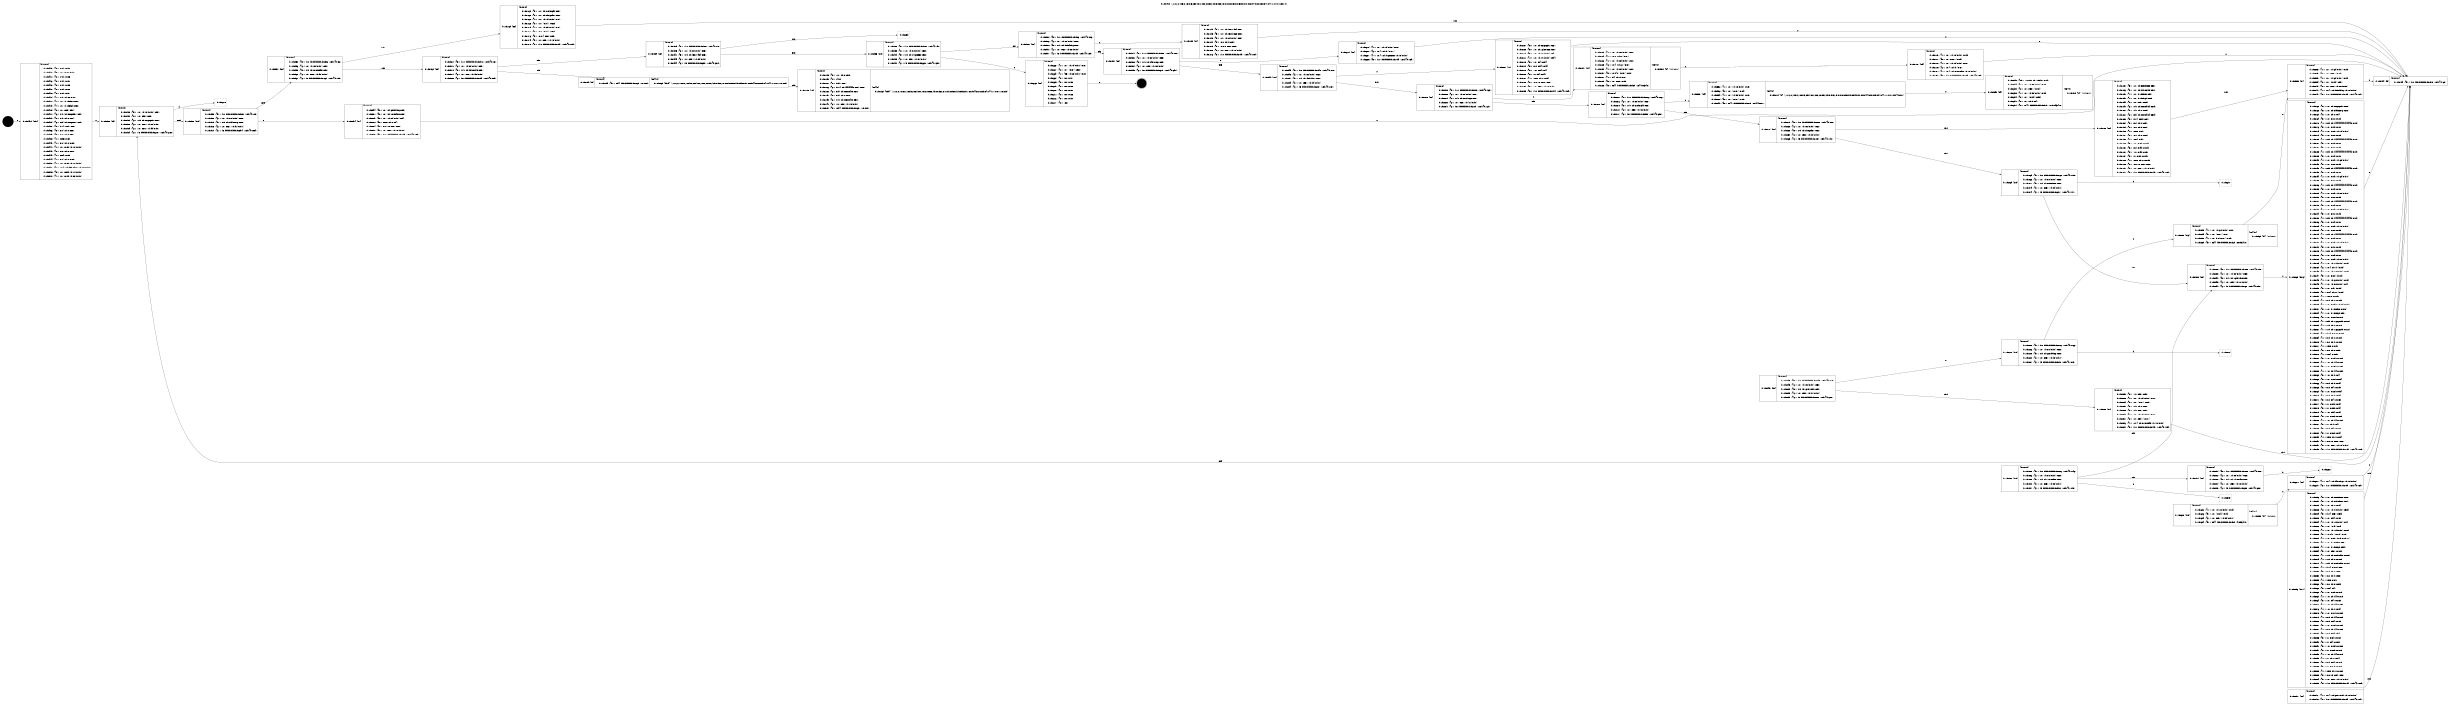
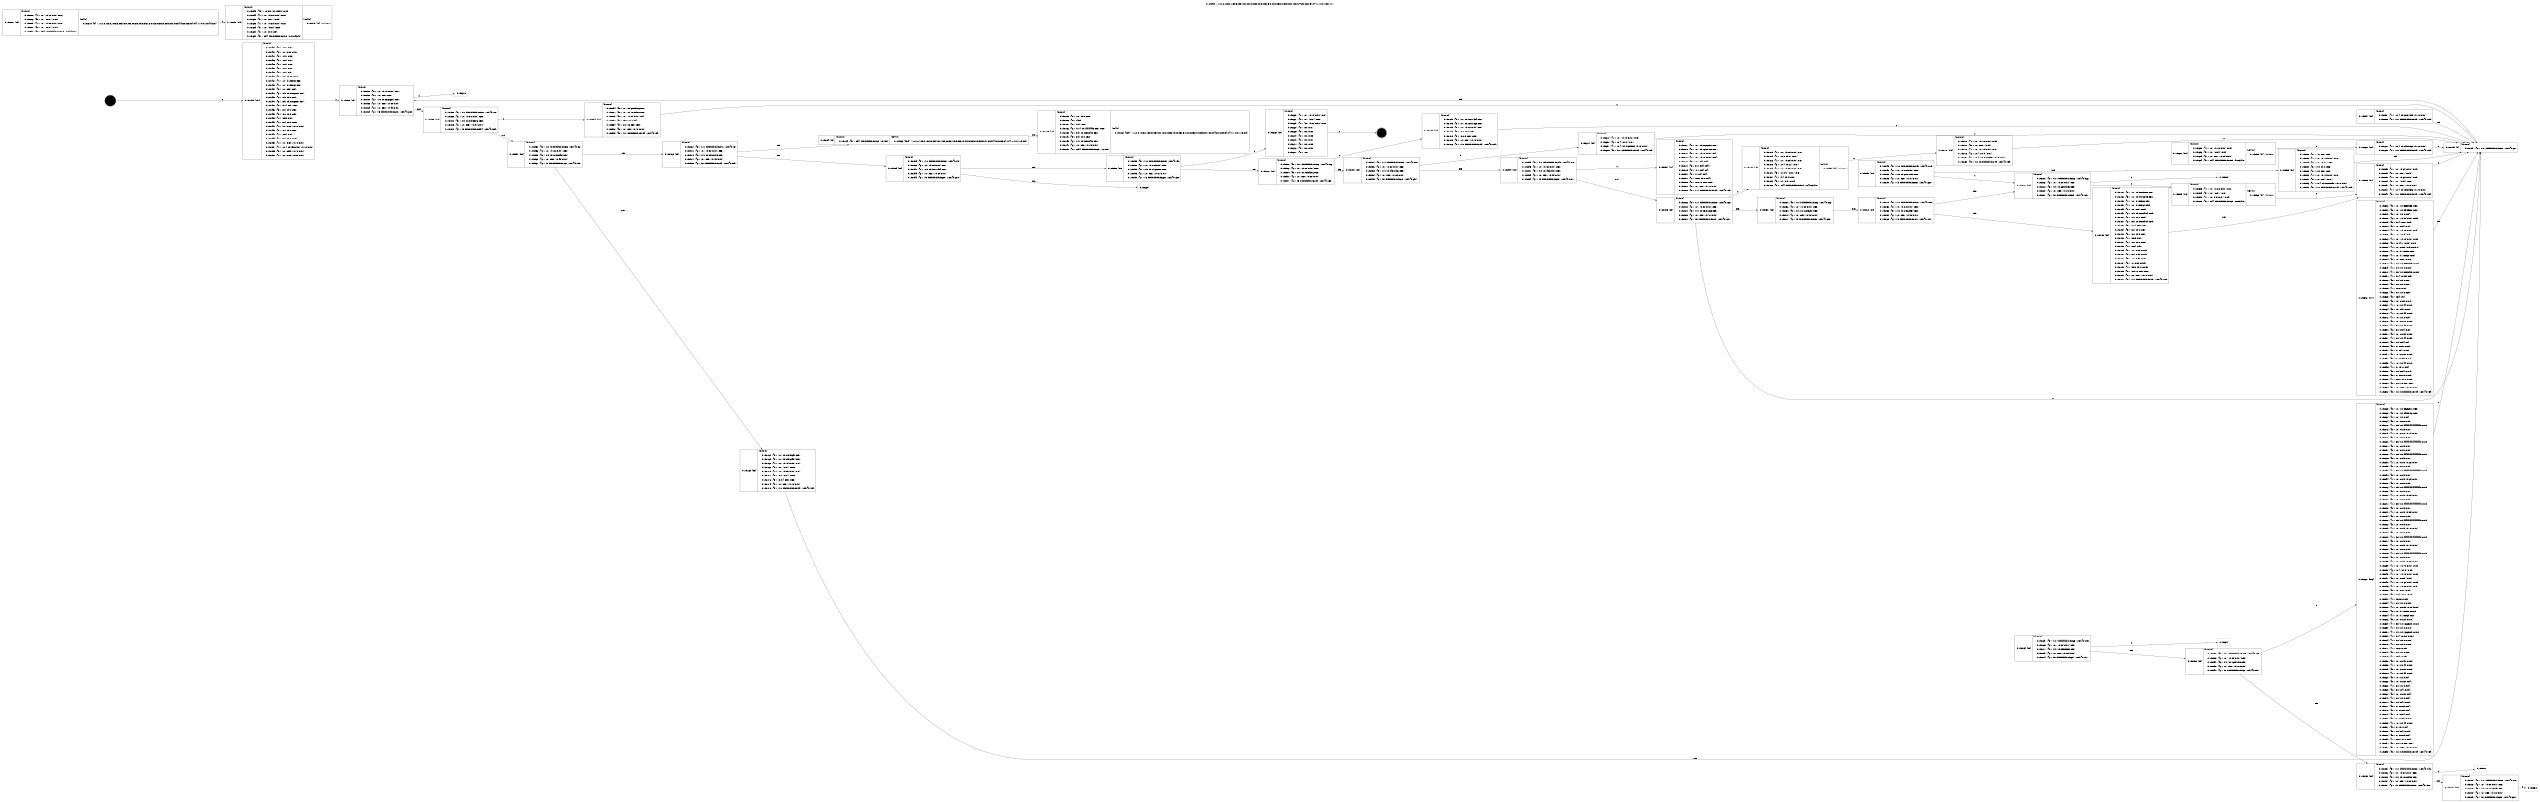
(1991, 43) -> (2130, 400)
(1676, 102) -> none
(1918, 156) -> (1974, 198)
(2172, 410) -> (2302, 721)
